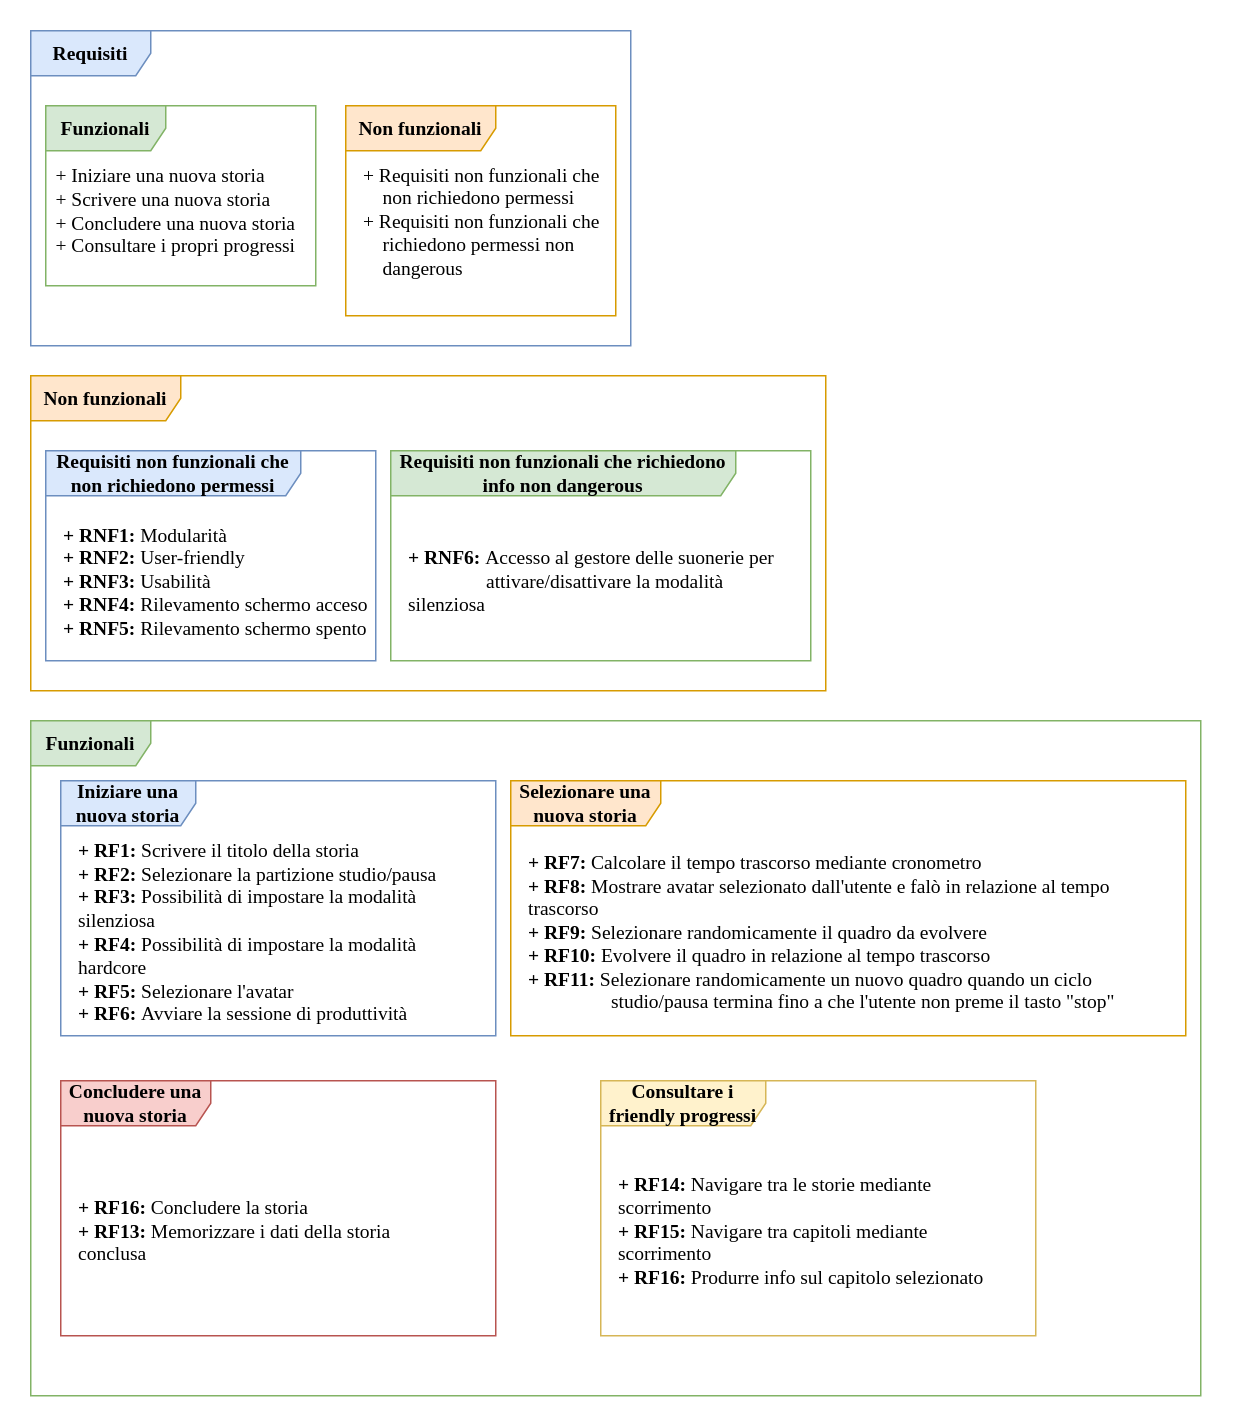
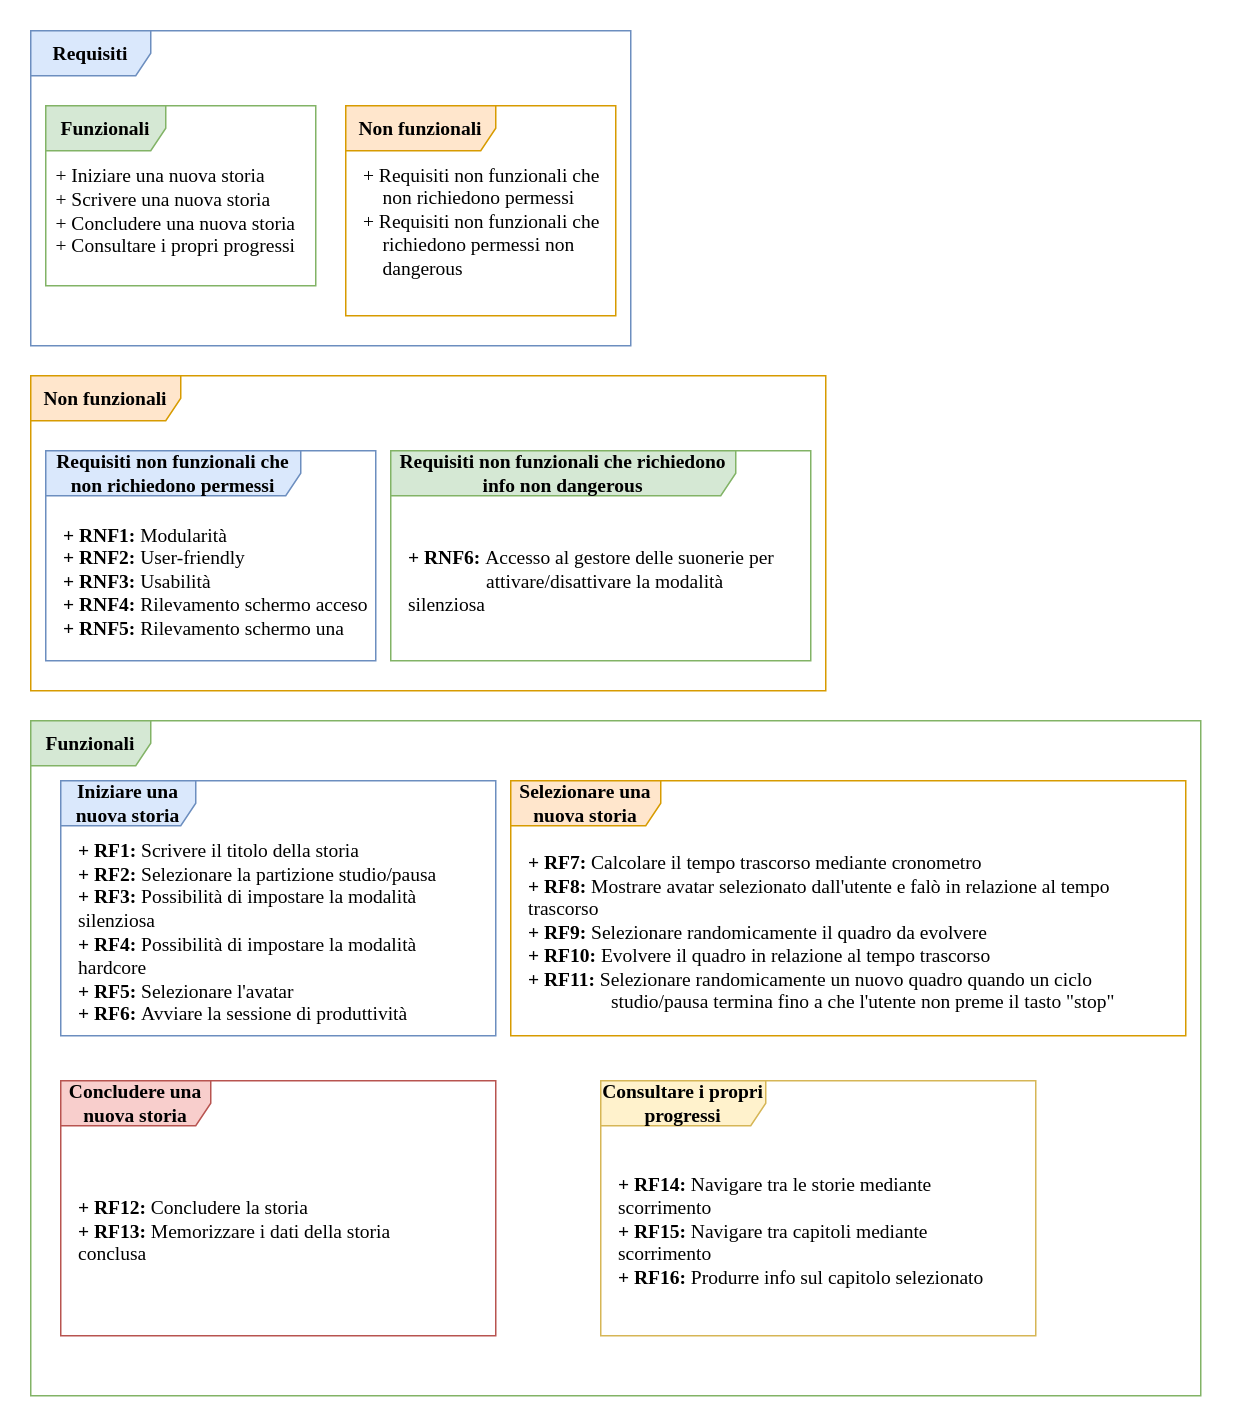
(220, 581) -> (220, 581)
(683, 1103) -> (683, 1103)
(265, 1231) -> (265, 1231)
